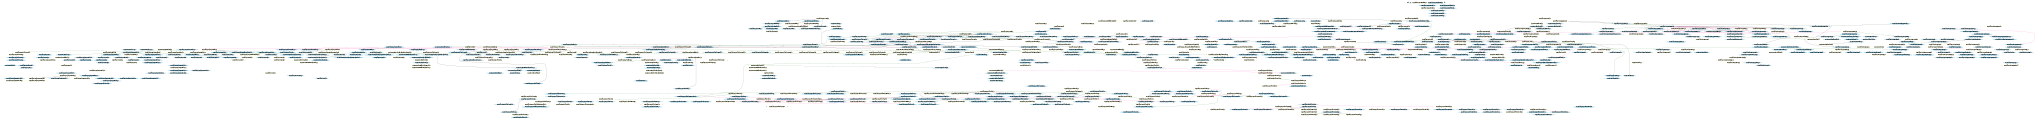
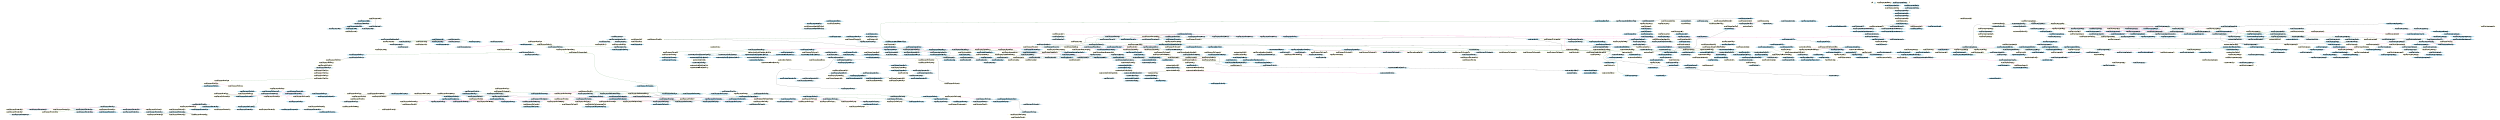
(811, 24) -> (814, 24)
(997, 50) -> (1727, 50)
none -> (1941, 52)
(1497, 55) -> (2019, 55)
(1534, 68) -> (2021, 68)
(105, 78) -> (854, 78)
(533, 84) -> (952, 84)
(606, 99) -> (941, 99)
(928, 104) -> (570, 104)
(1240, 110) -> (154, 110)
(520, 117) -> (1018, 117)
